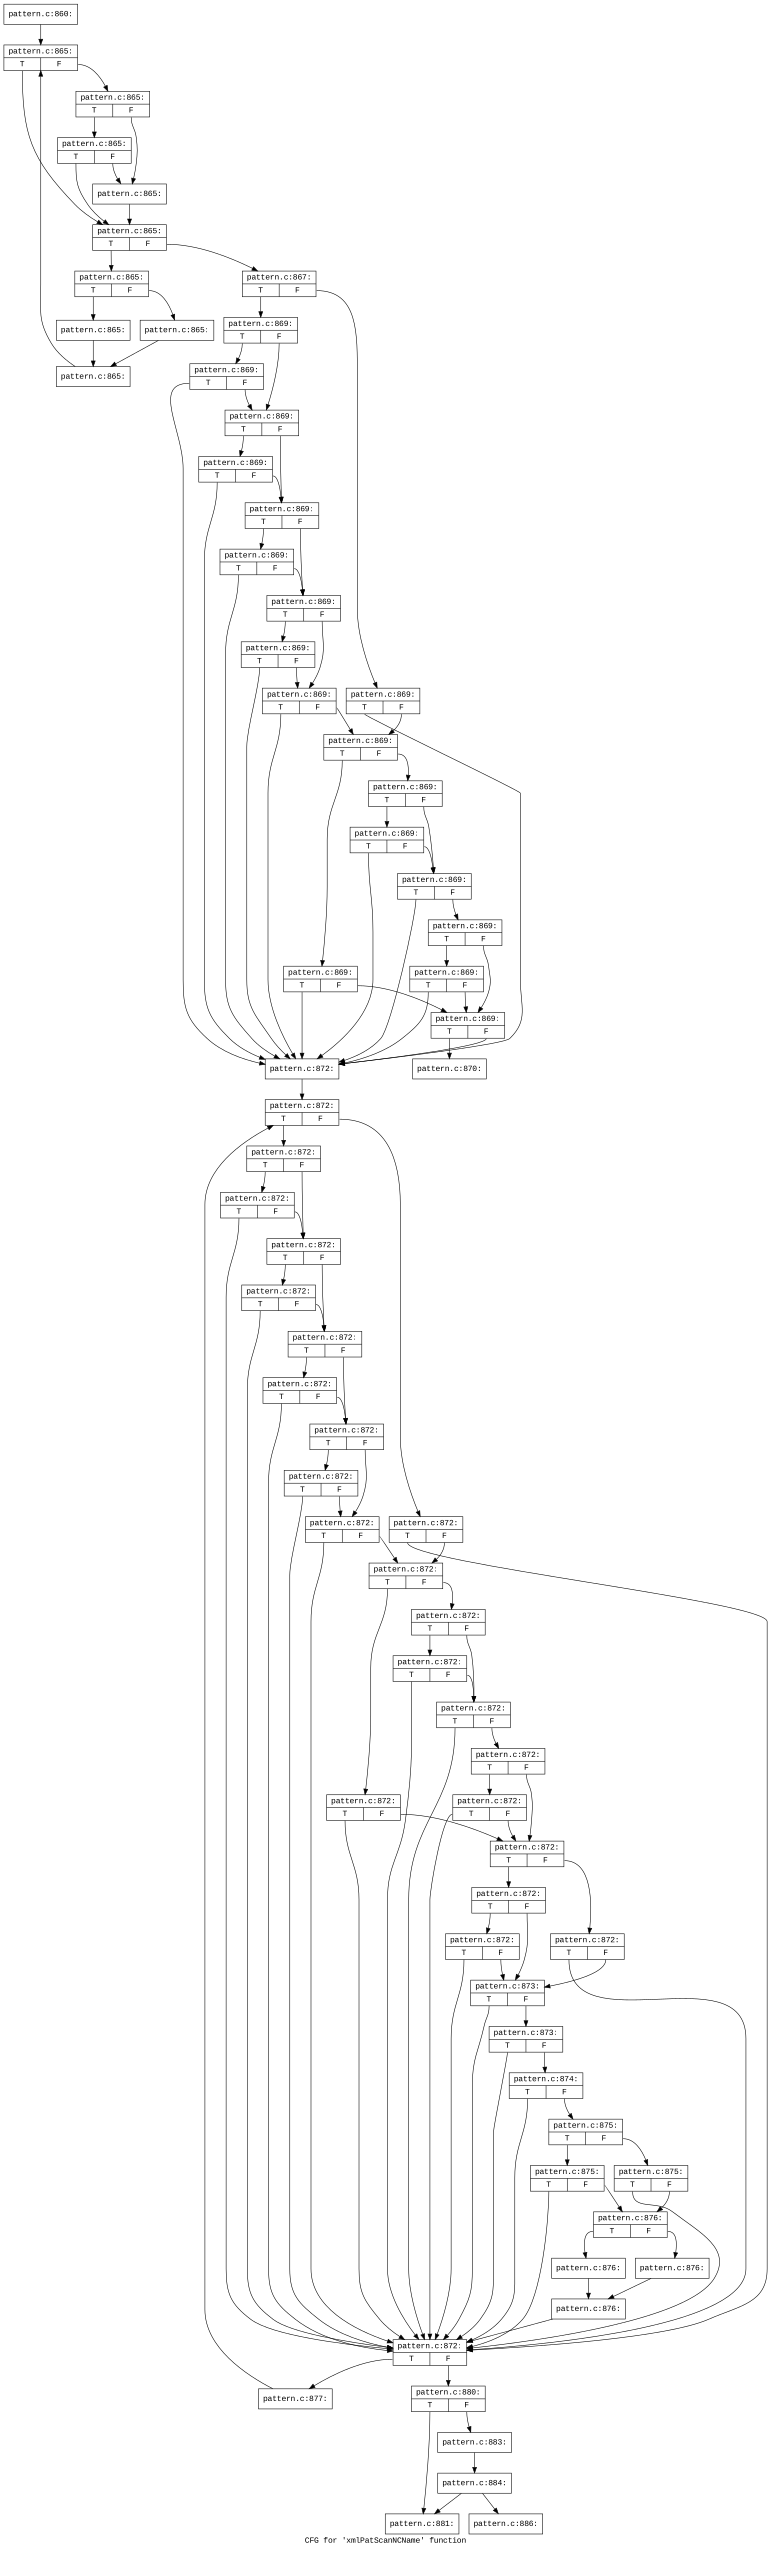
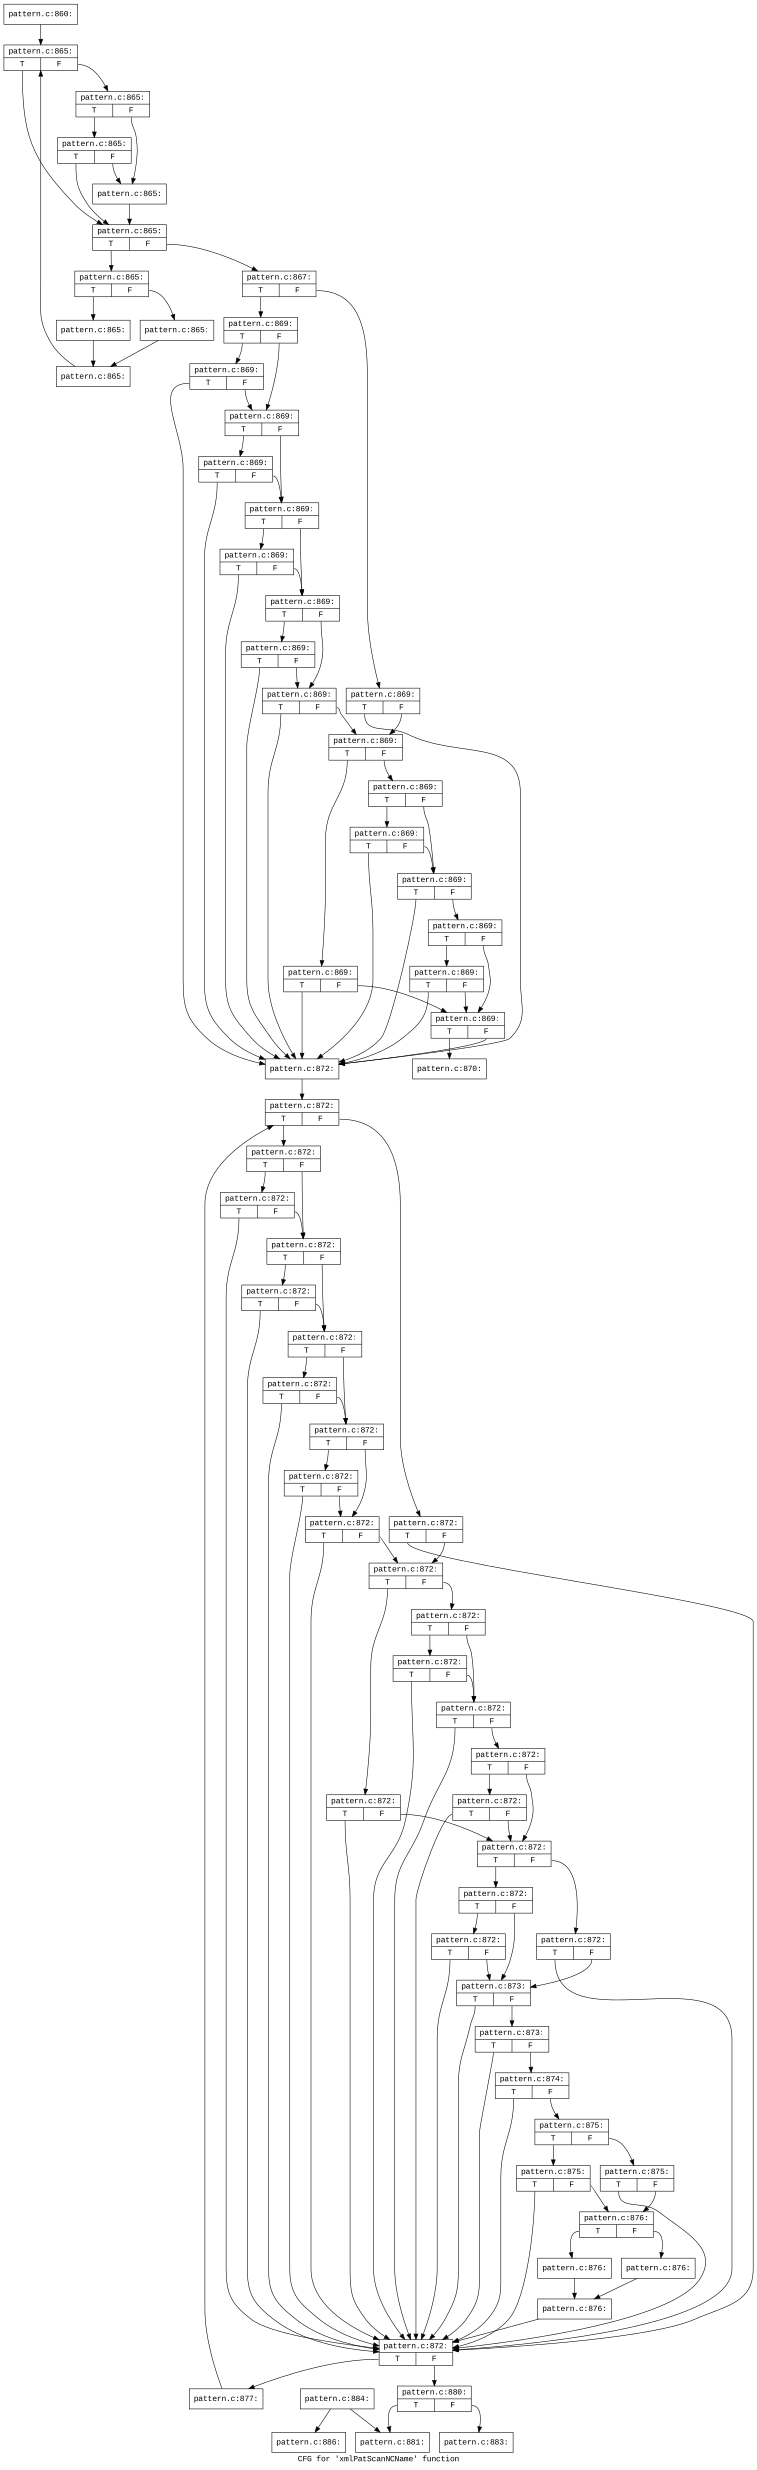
(475, 2460) -> none
